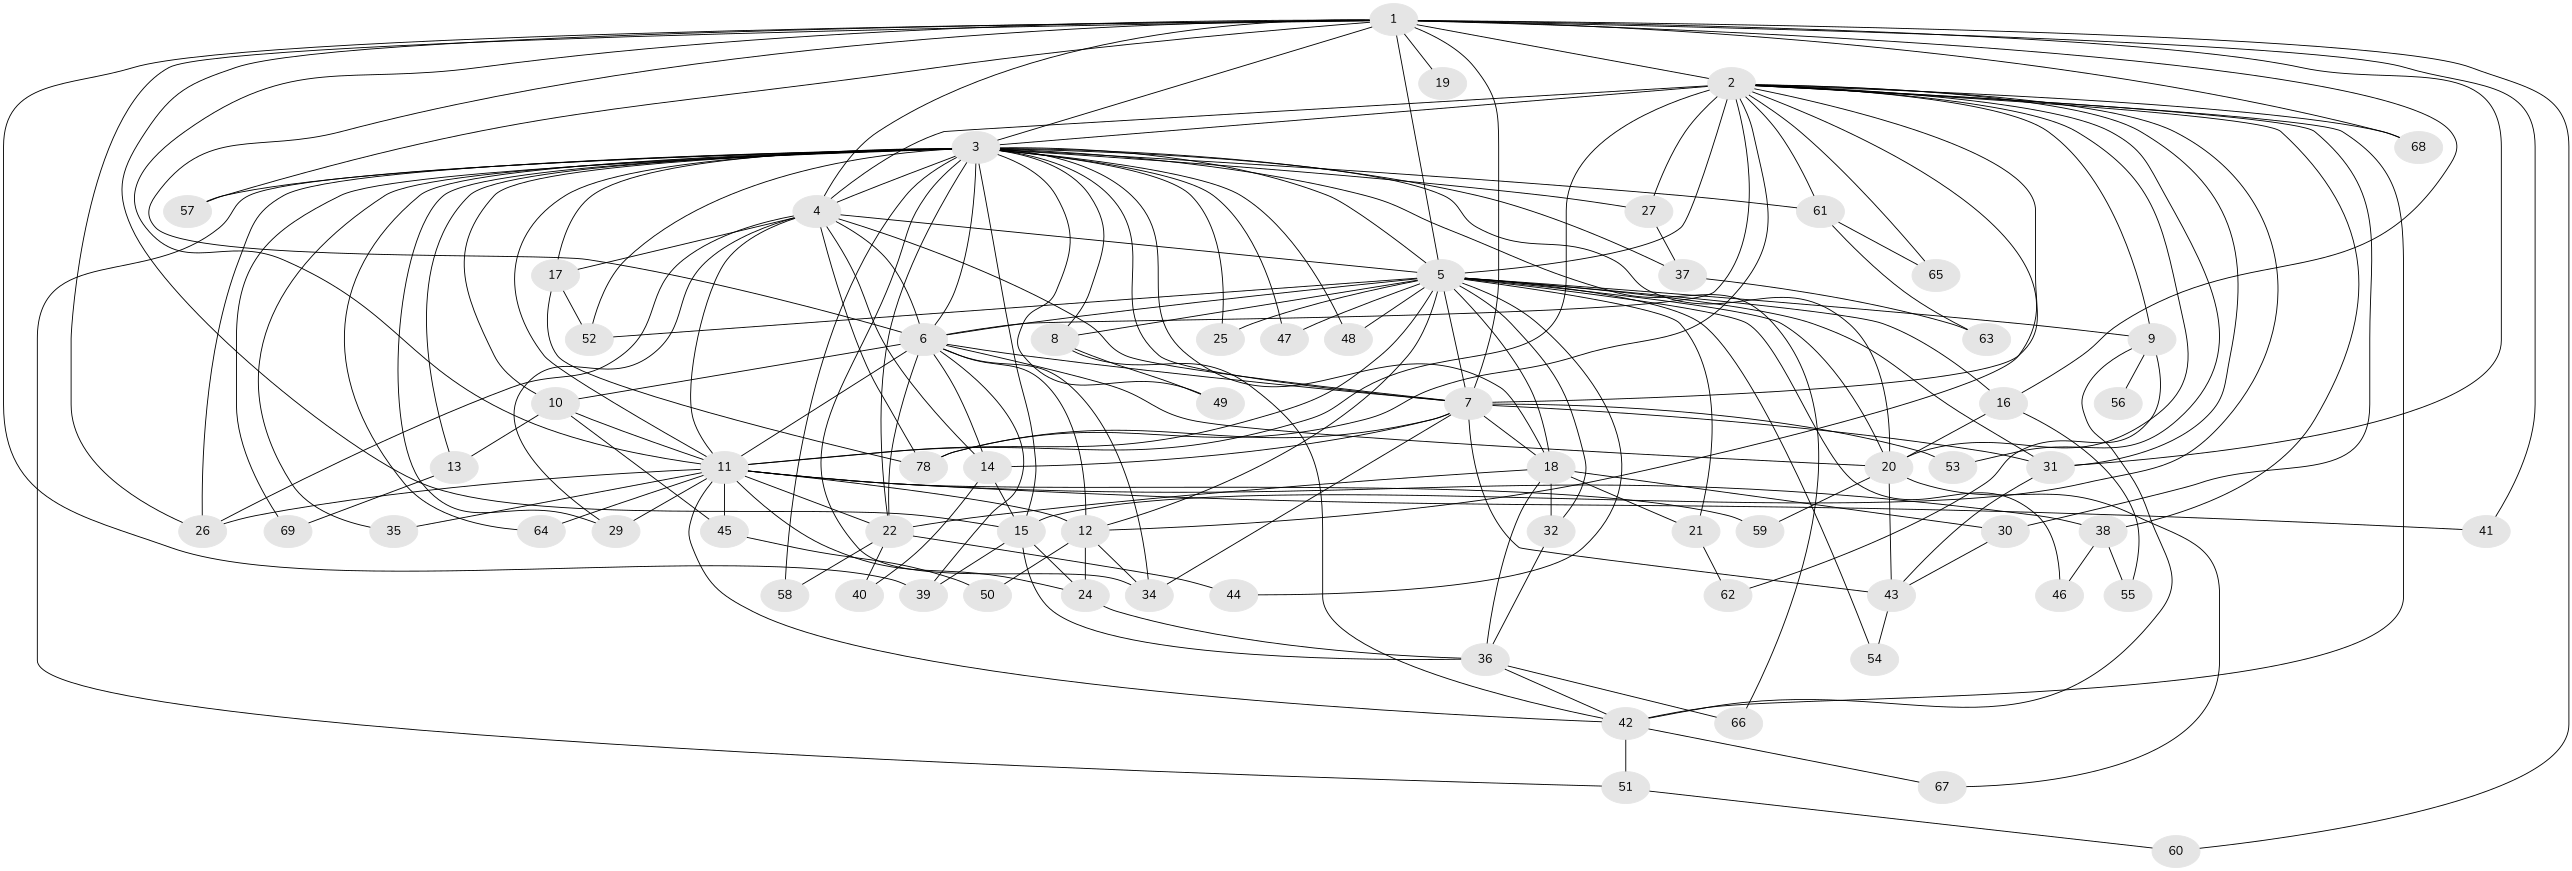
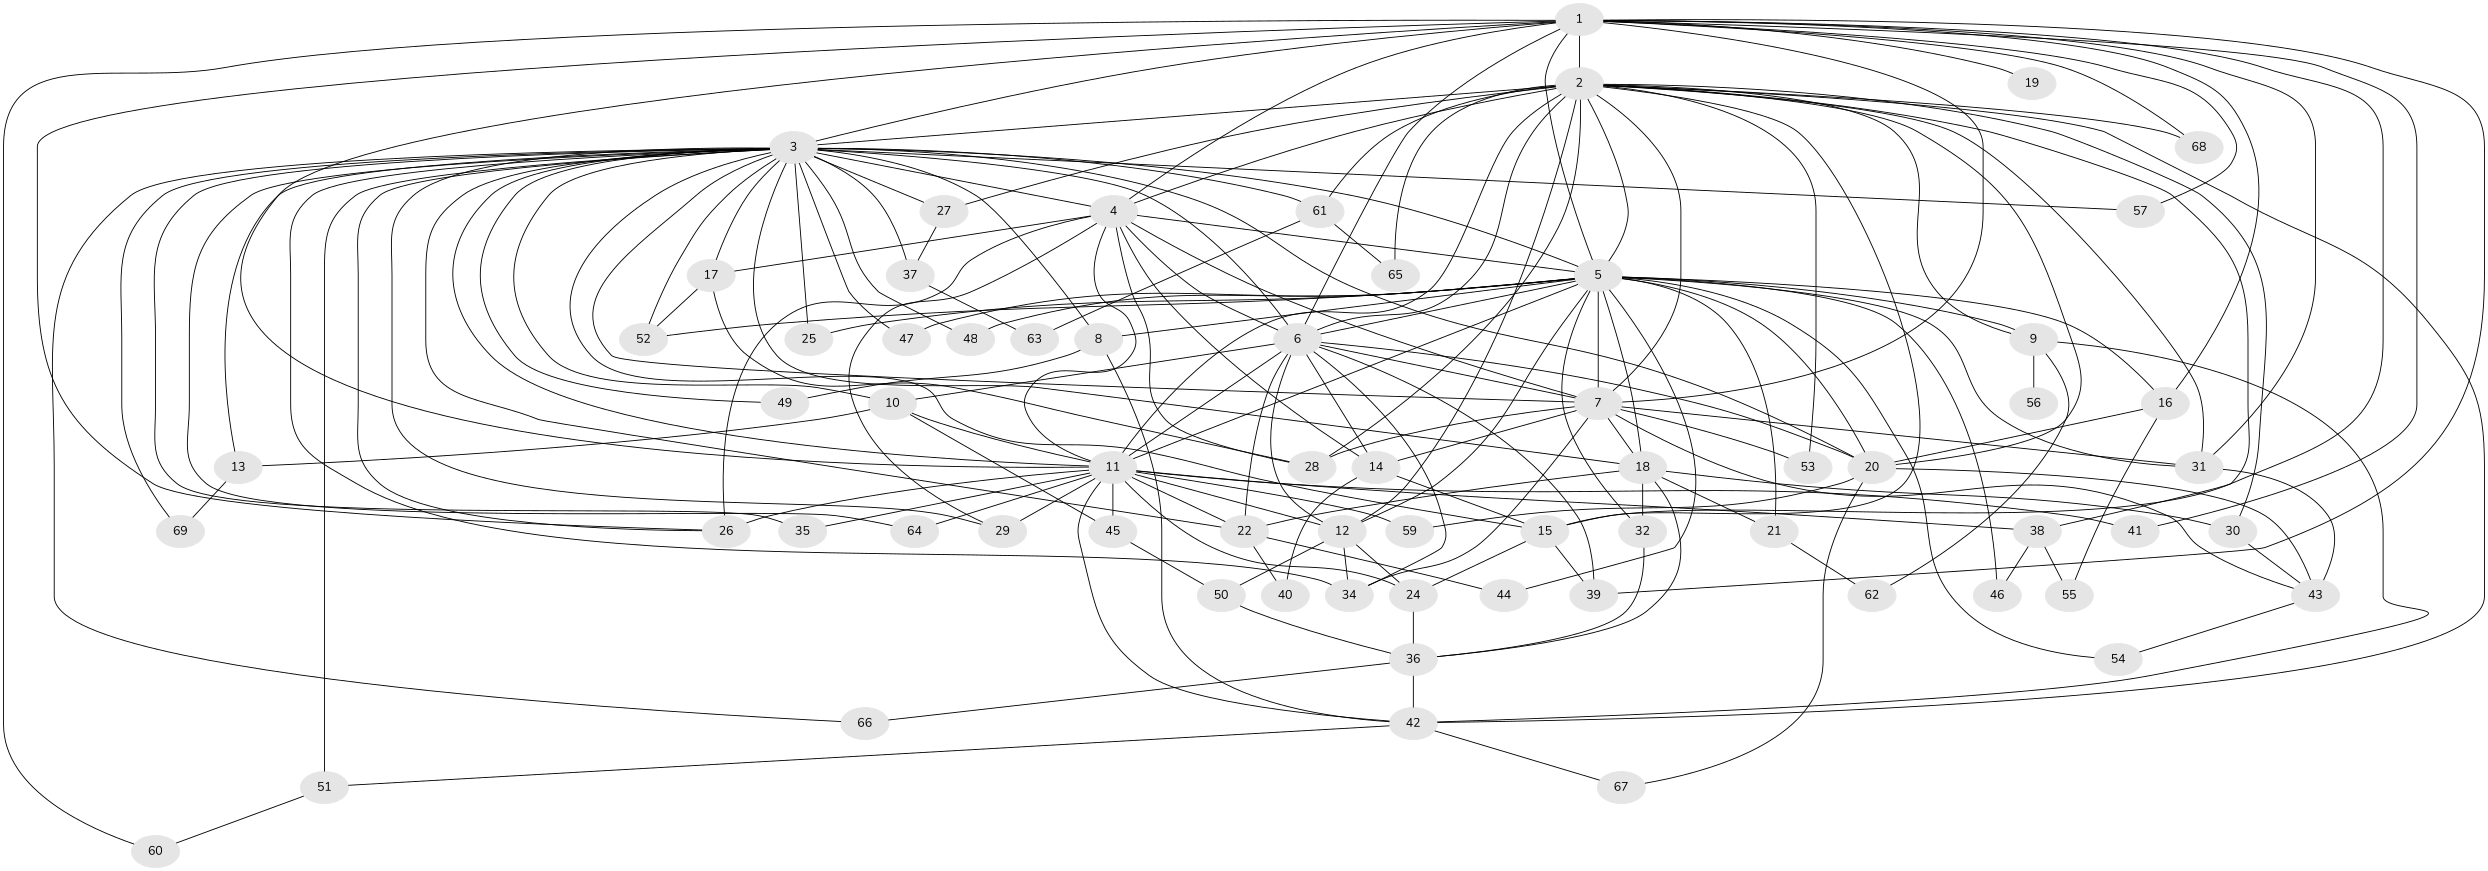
(924, 468) -> (1312, 468)
(785, 596) -> none
(1218, 651) -> (1315, 632)
